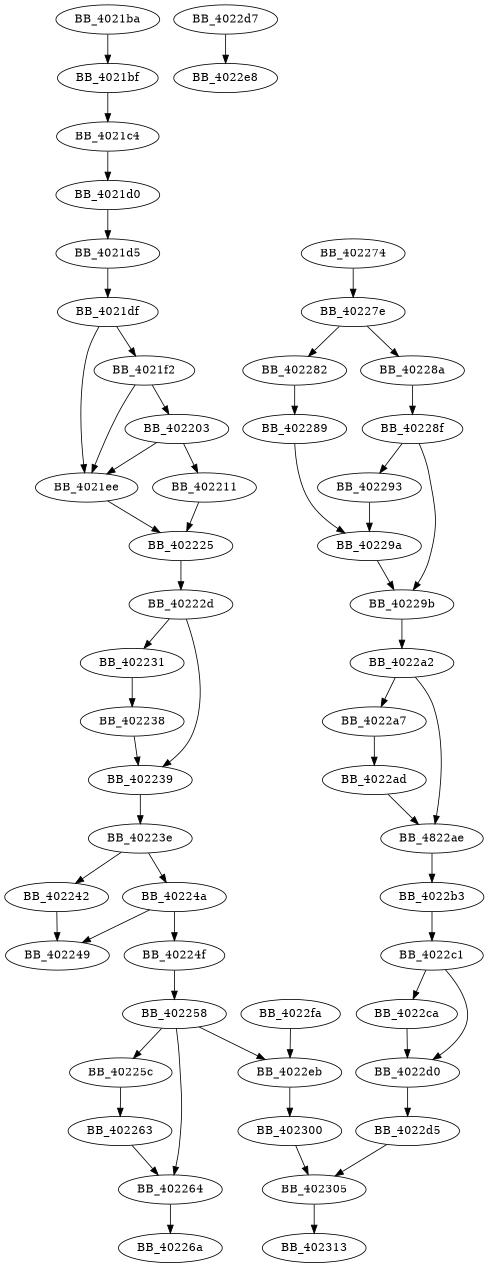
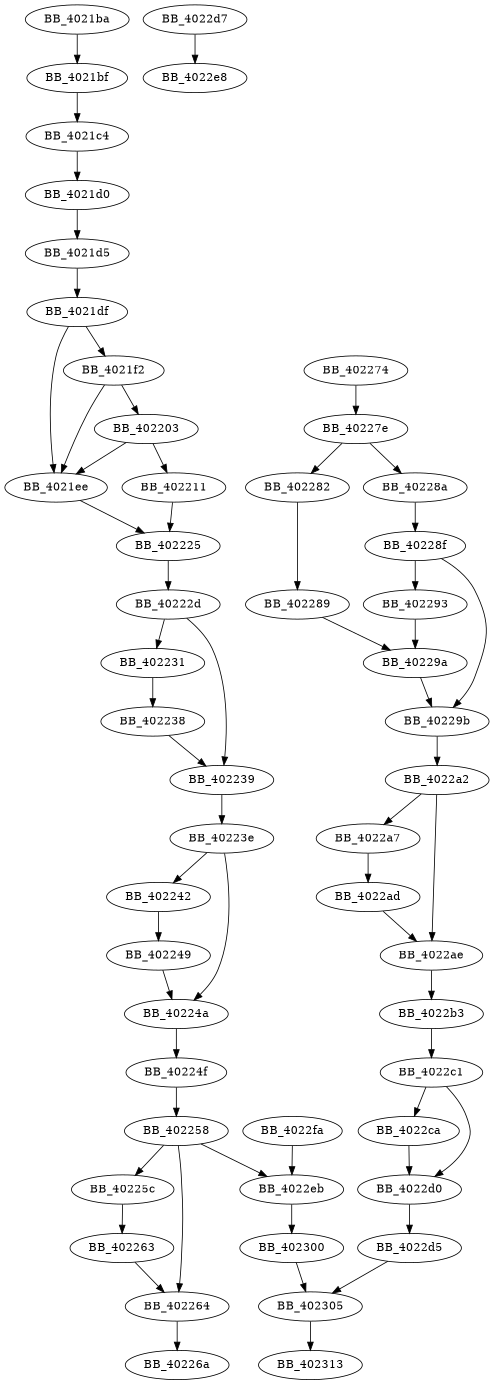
(432, 838) -> (431, 956)
(120, 924) -> (166, 981)
